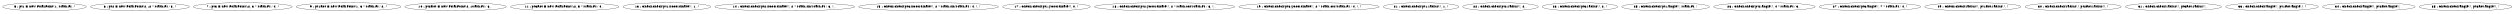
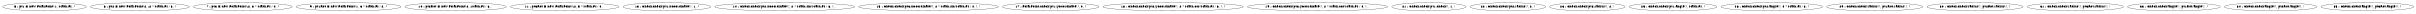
(1046, 7) -> (1051, 7)
(1421, 7) -> (1429, 7)
(1870, 7) -> none
